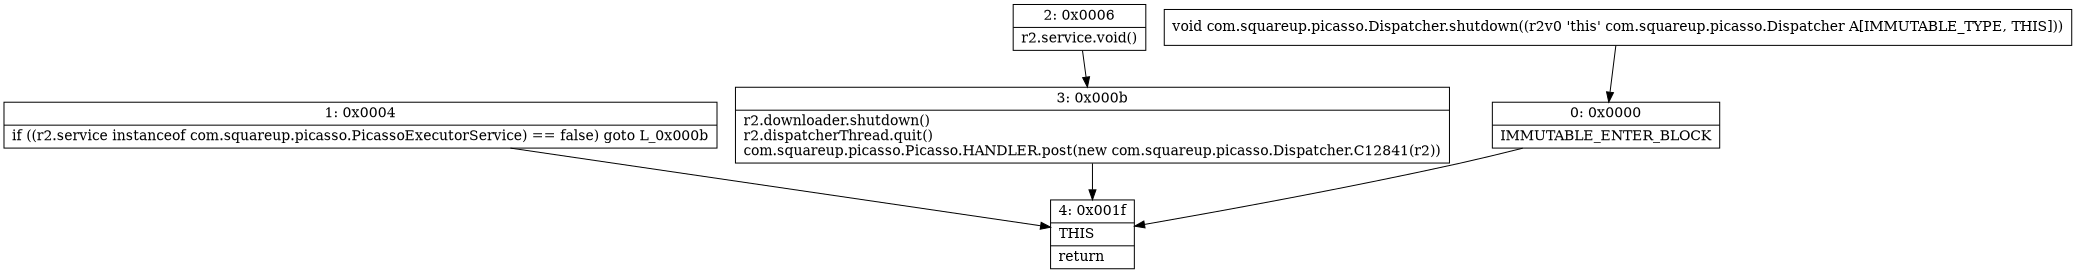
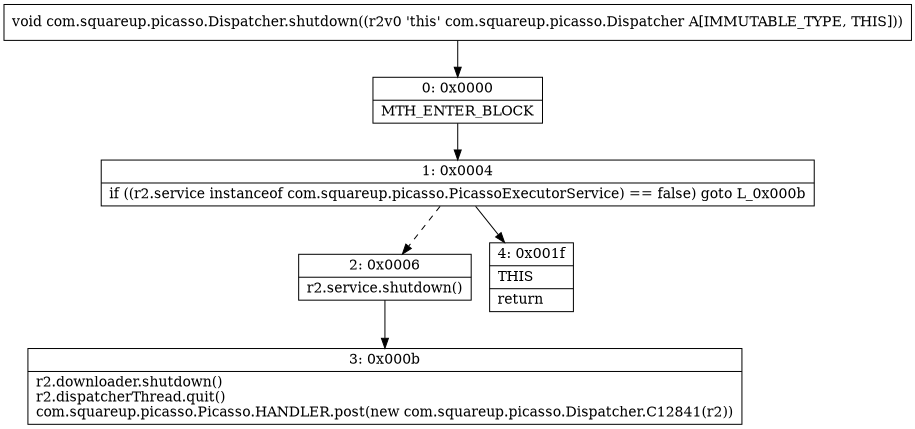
(1079, 38) -> (385, 288)
(1606, 136) -> (458, 111)
(1092, 177) -> none
(1334, 189) -> (458, 137)
none -> (424, 226)
